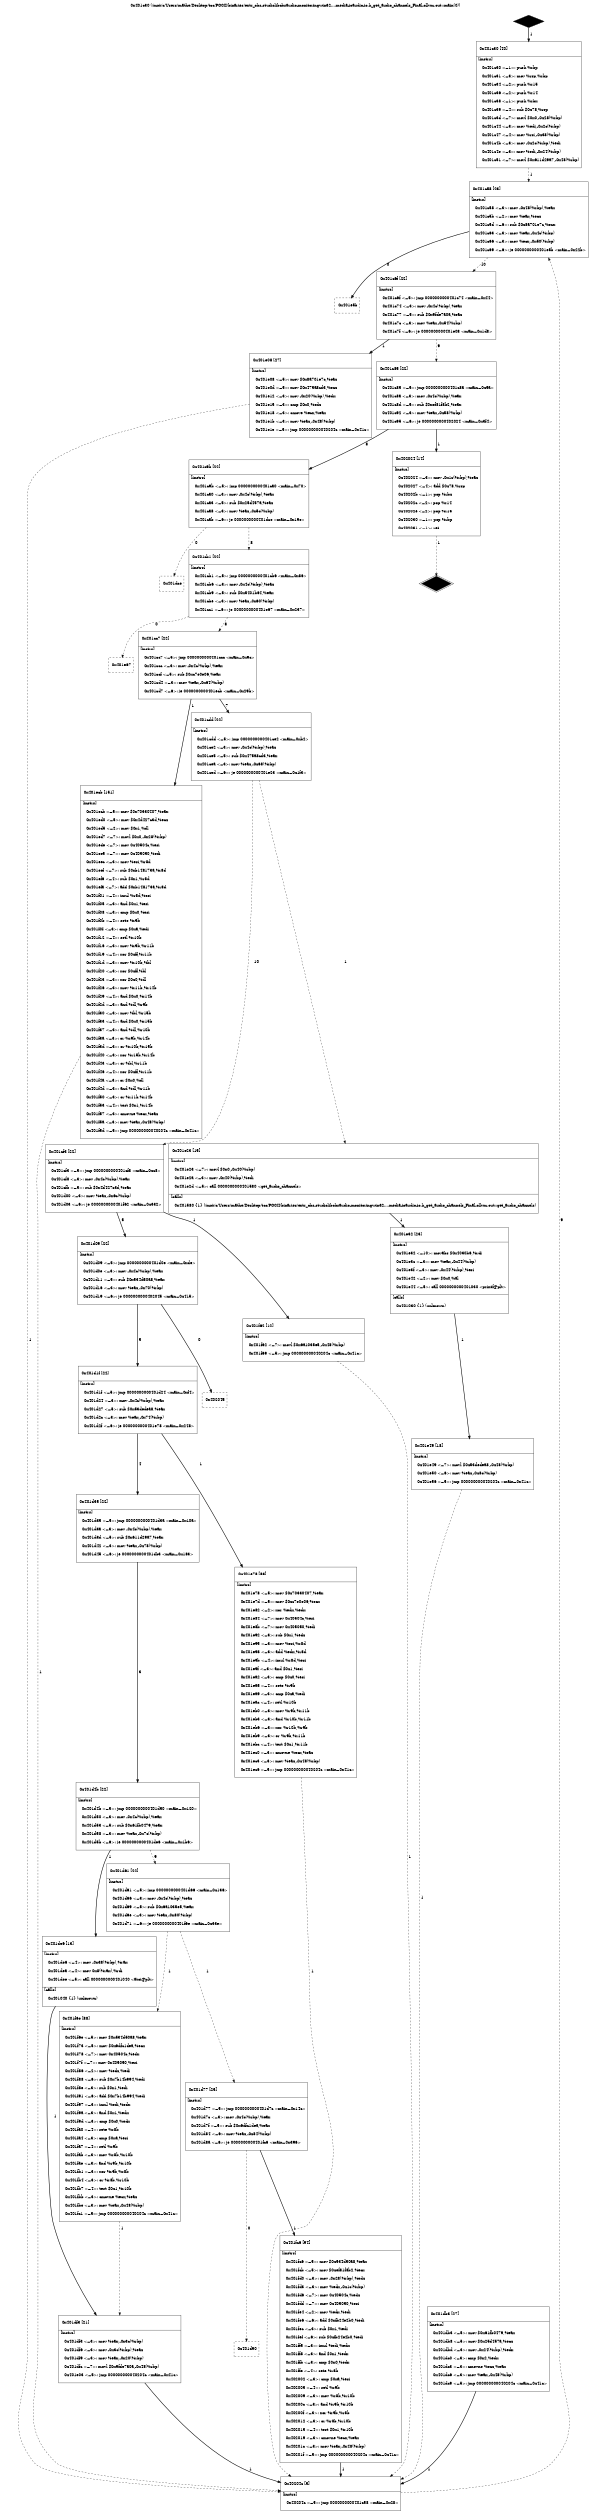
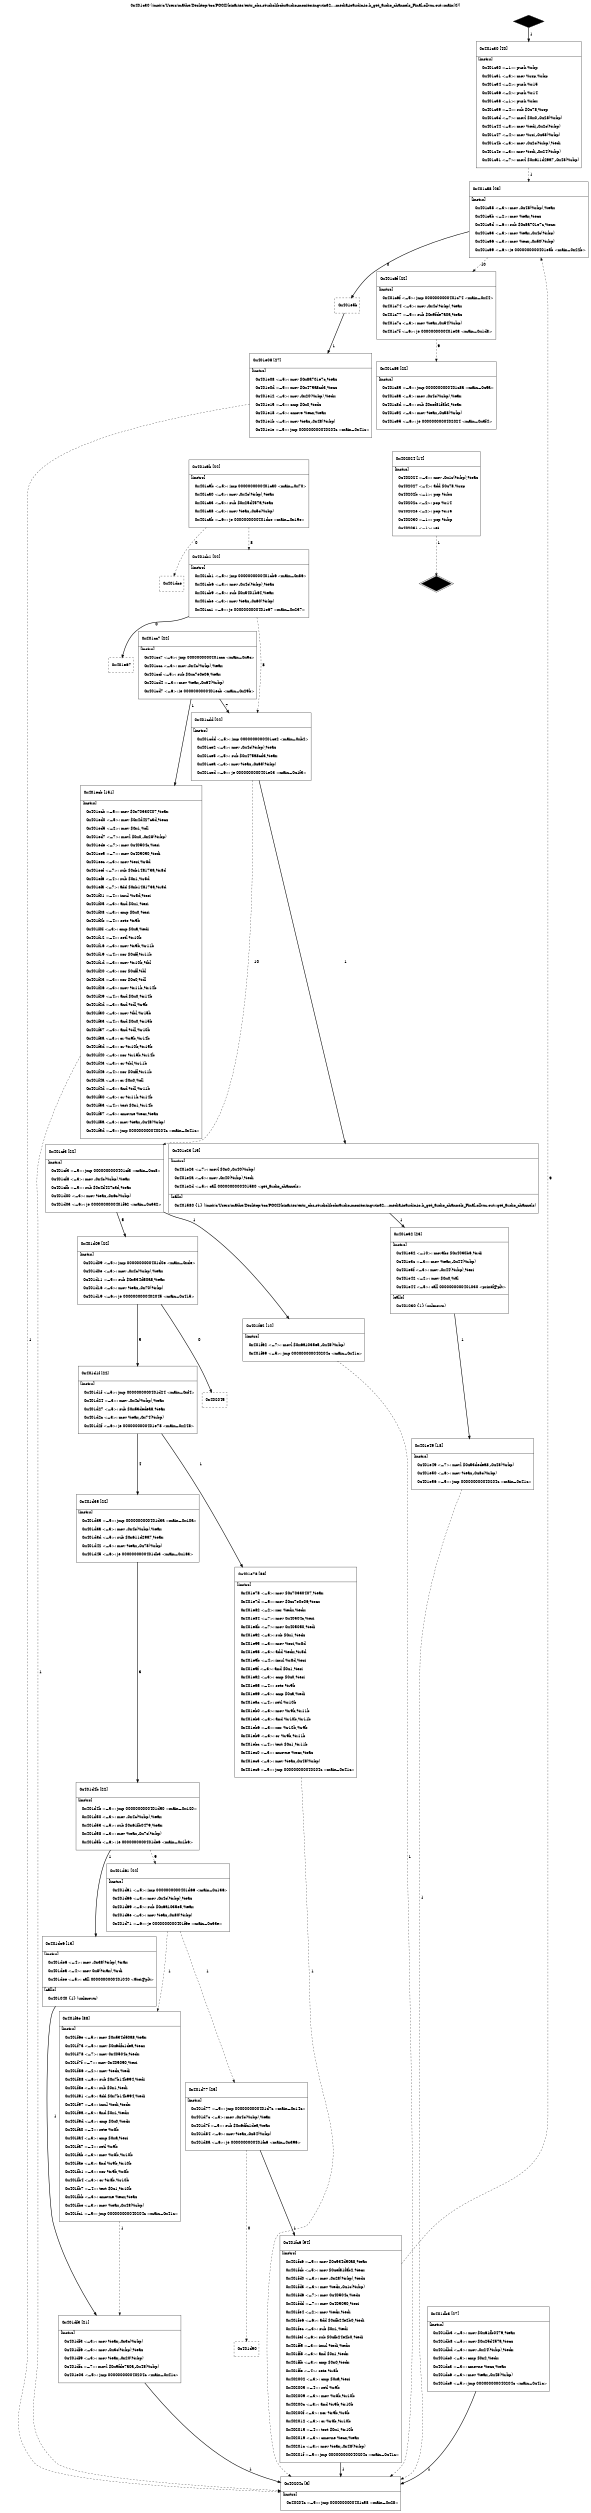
(381, 345) -> (337, 332)
(436, 439) -> none
(351, 450) -> none
(224, 623) -> (261, 664)
(148, 624) -> (148, 624)
(302, 961) -> (302, 961)
(559, 1442) -> (548, 1297)
